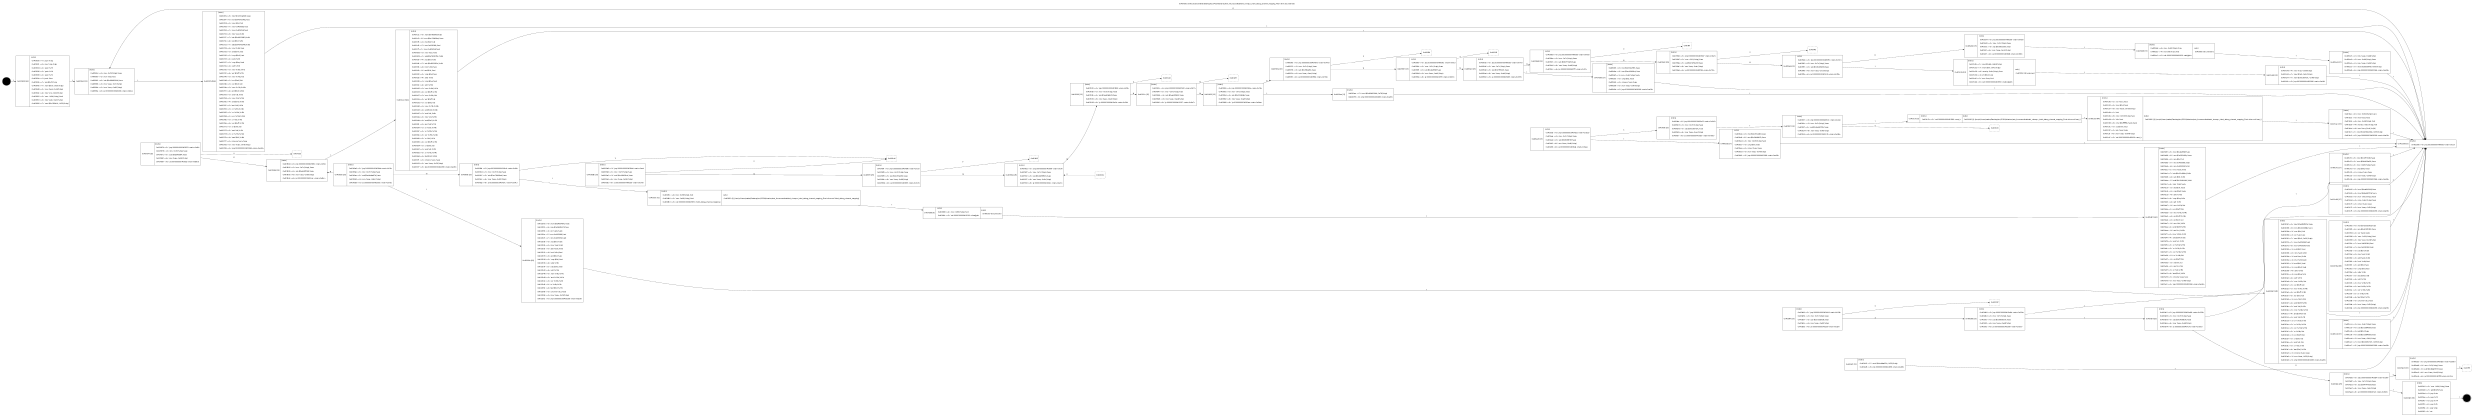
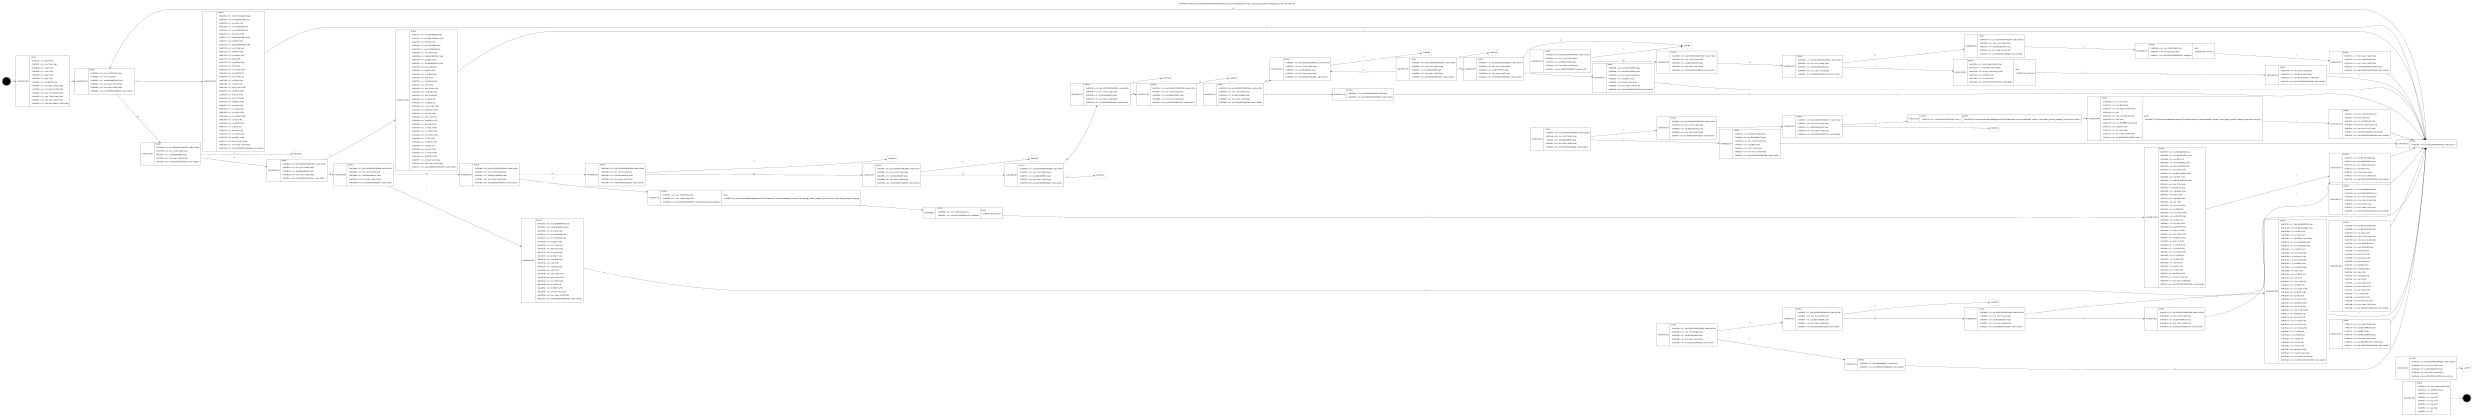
(1812, 50) -> none
(1526, 65) -> (1599, 41)
(1363, 69) -> (1364, 72)
(1199, 95) -> none
none -> (138, 118)
(702, 157) -> (552, 175)
(2297, 161) -> (2267, 193)
(331, 173) -> (330, 175)
(1080, 175) -> (1079, 177)
none -> (1687, 335)
(2360, 384) -> none
